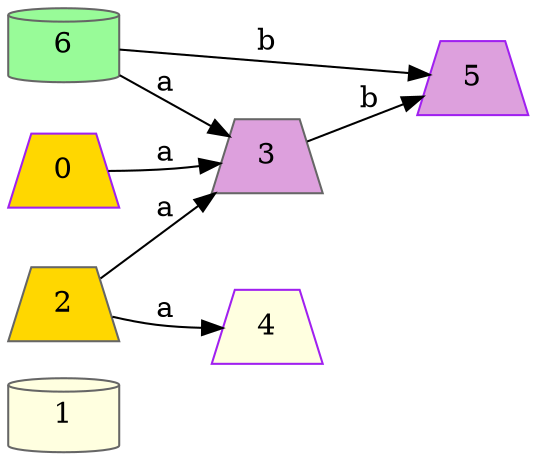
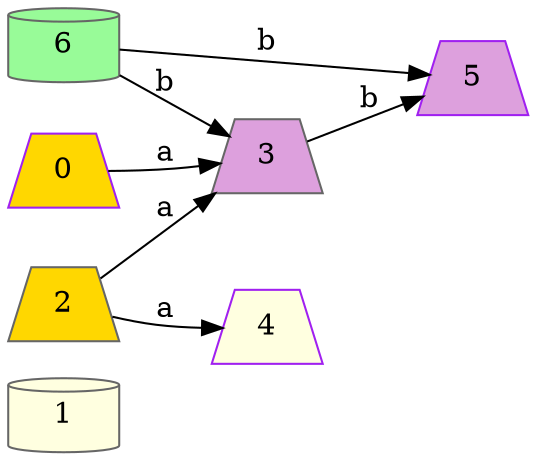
(165, 83) -> (165, 83)
